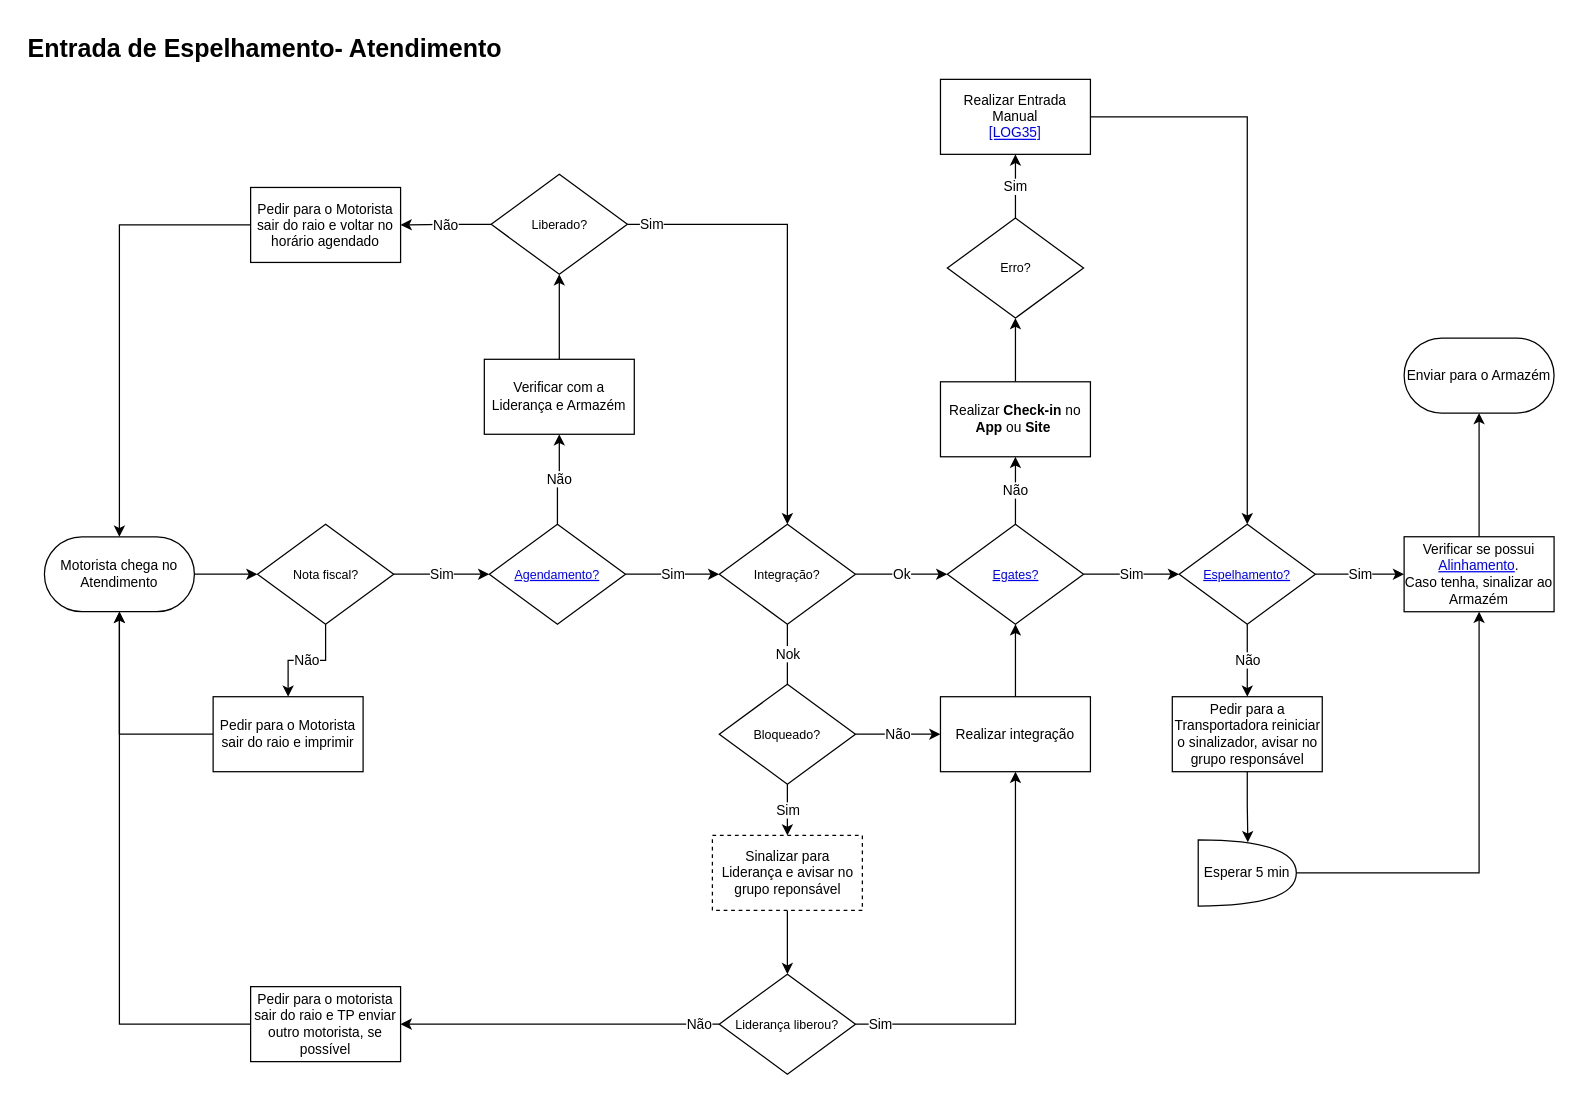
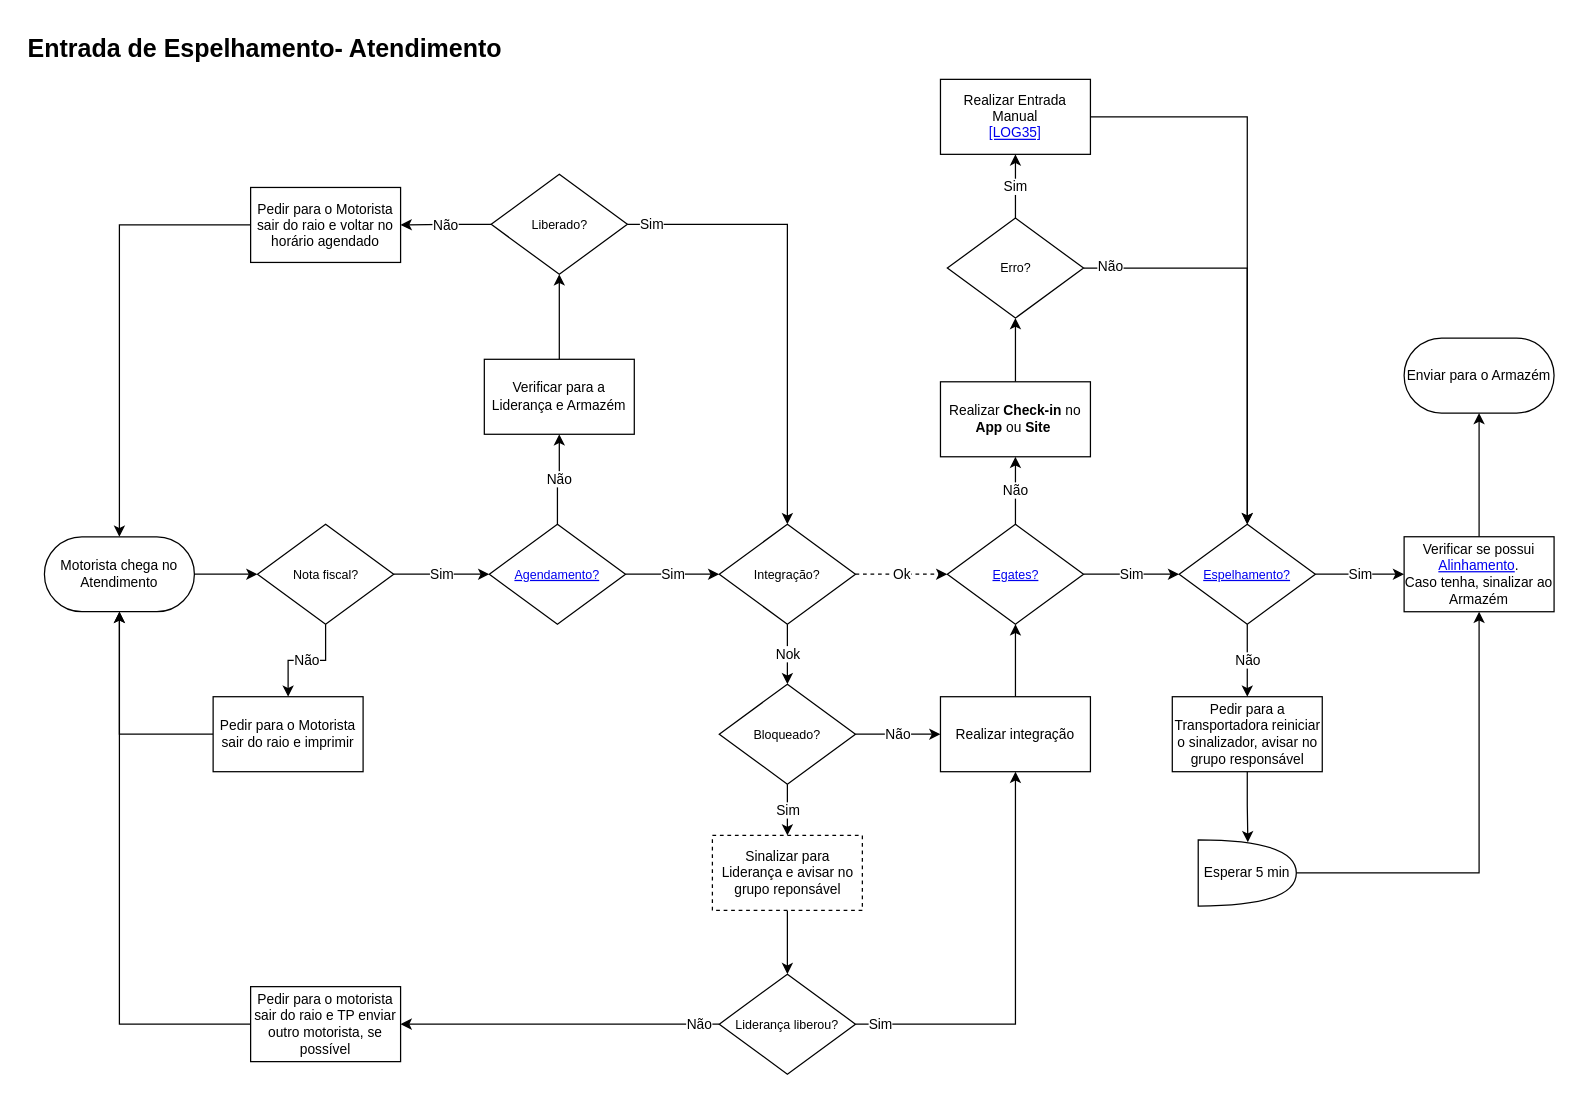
none -> (1164, 268)
(559, 397) -> (559, 397)
(875, 574) -> (875, 574)
(788, 677) -> (788, 674)
